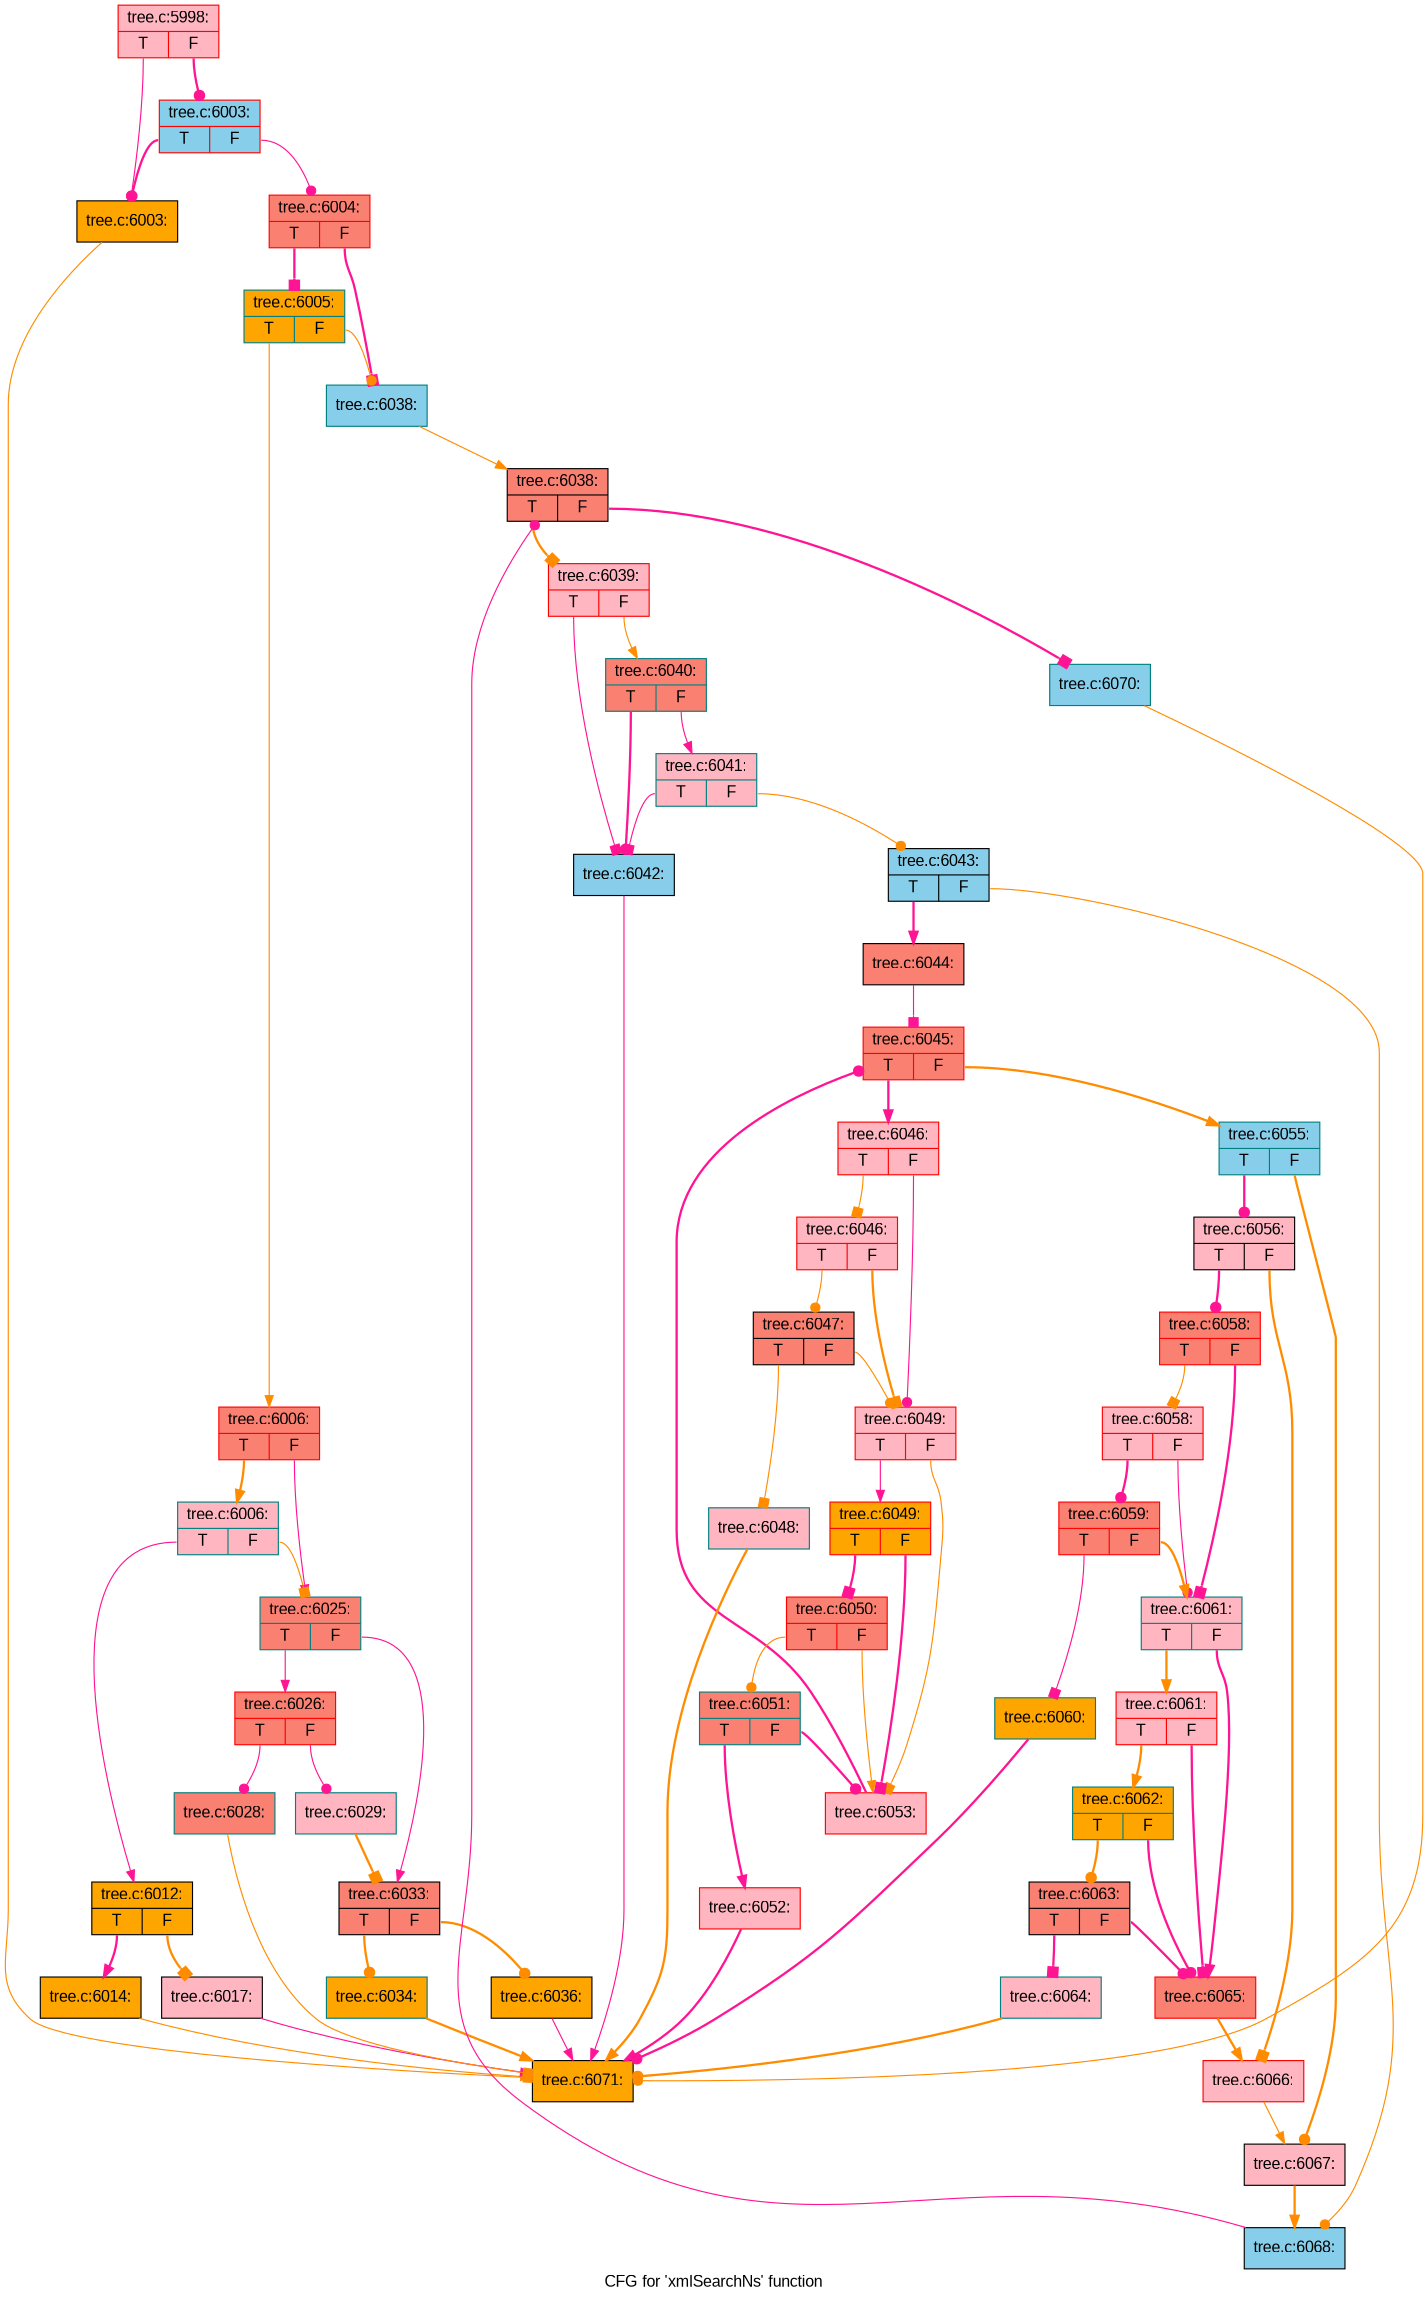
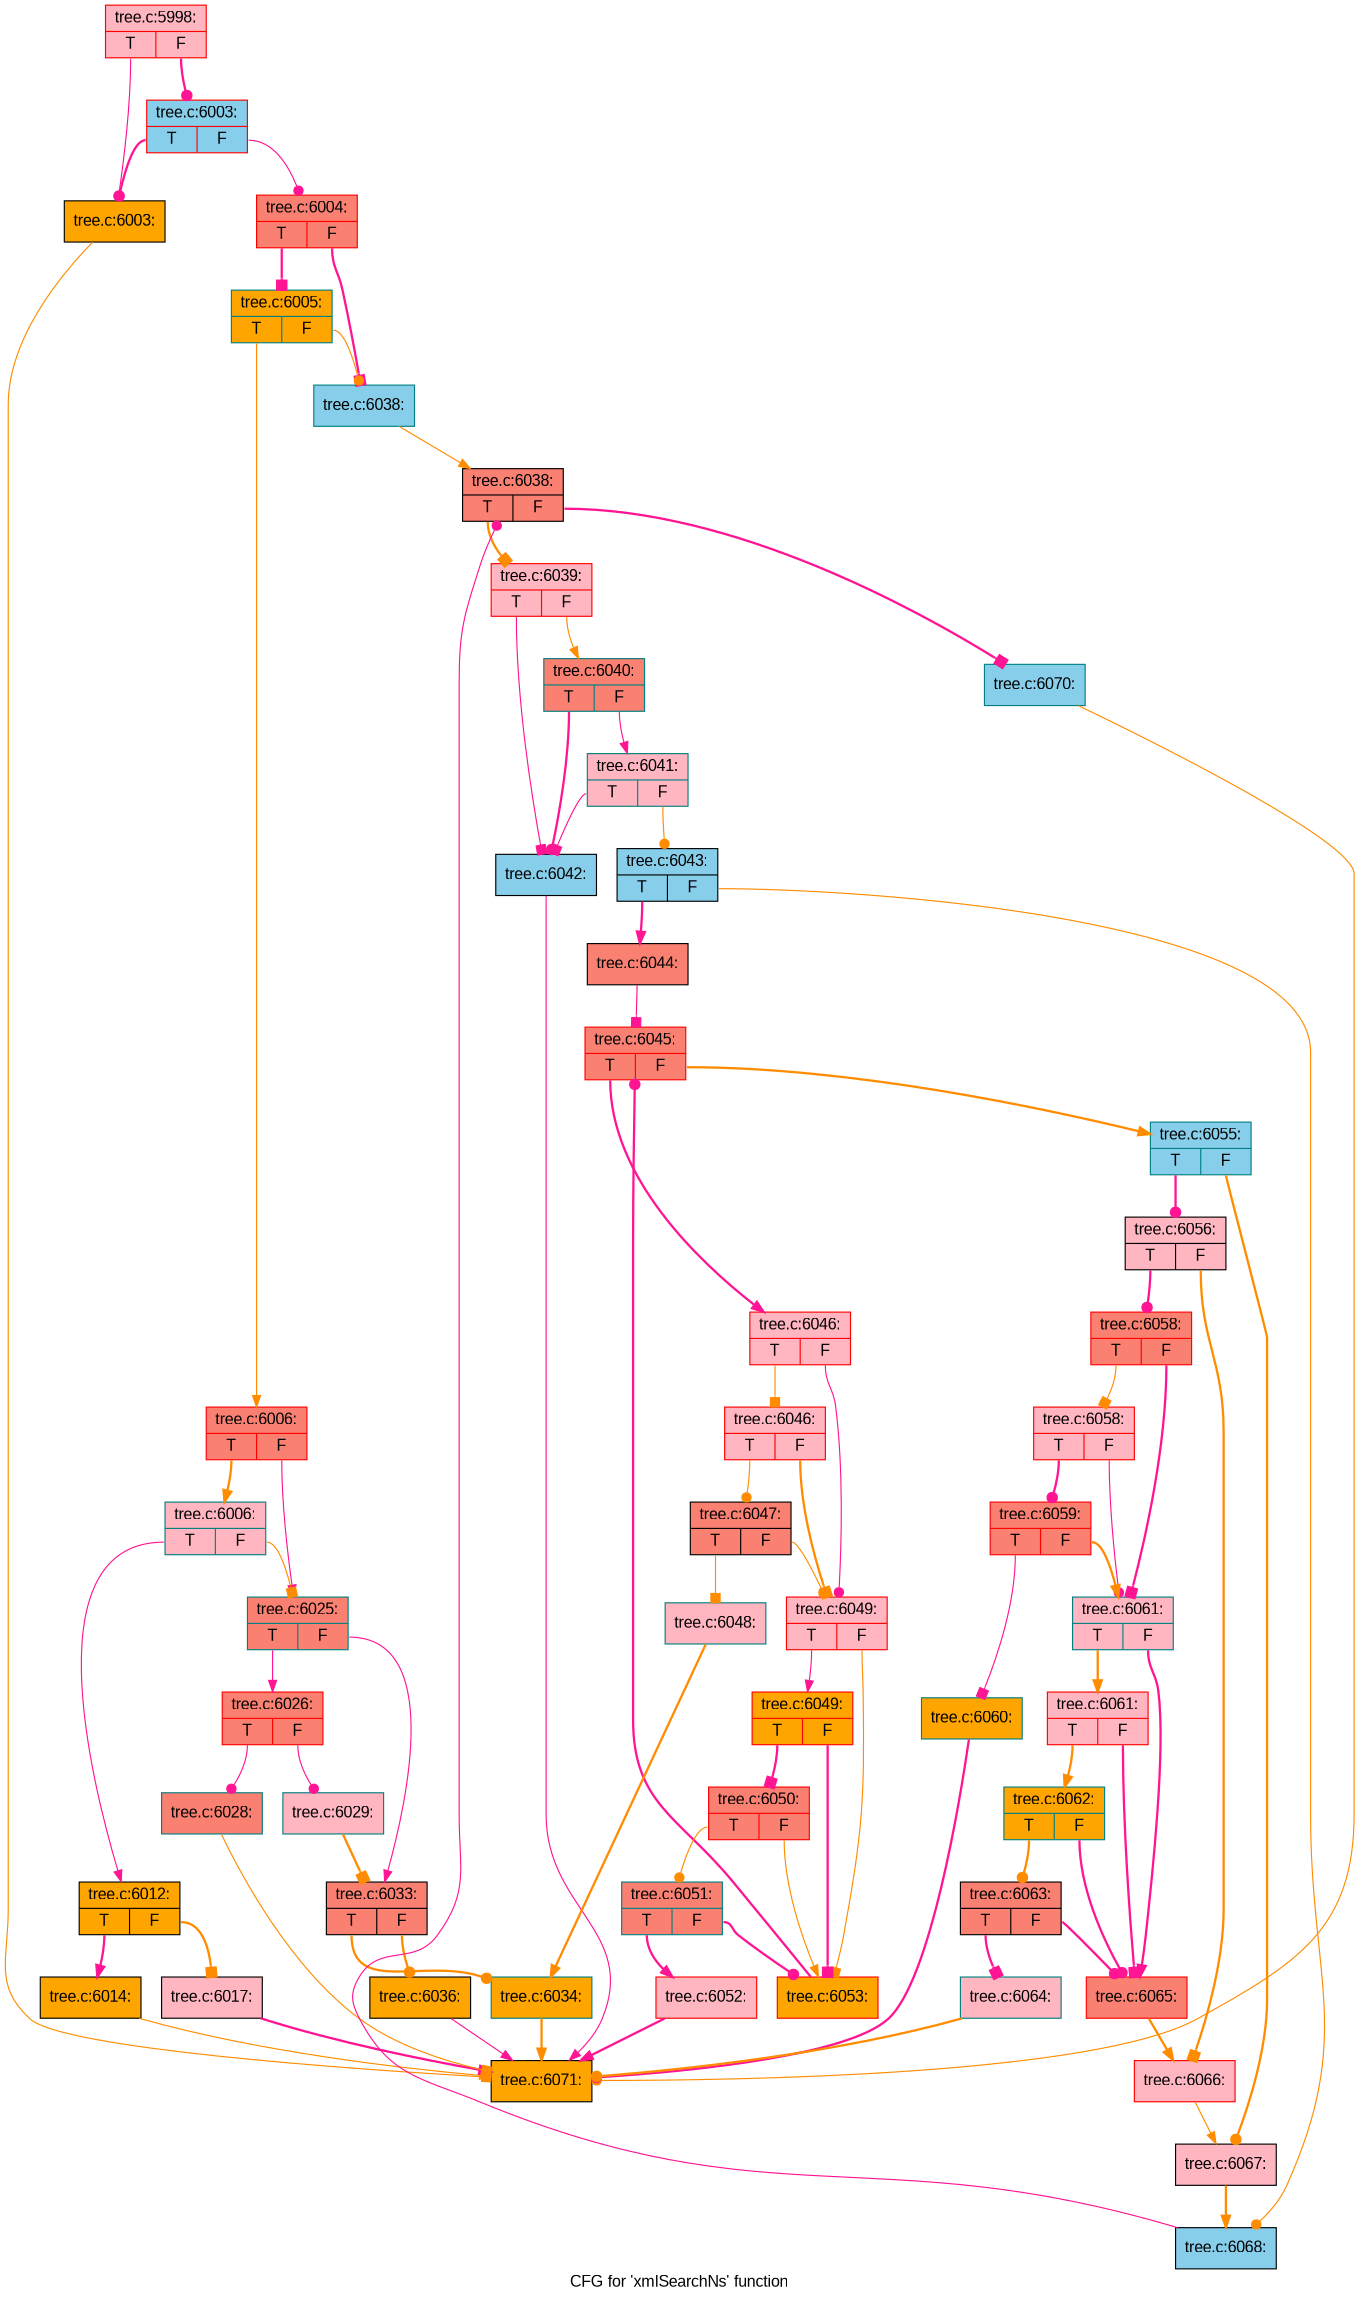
(668, 1801) -> (631, 1805)
(876, 1813) -> (828, 1998)
(338, 2039) -> (369, 2047)
